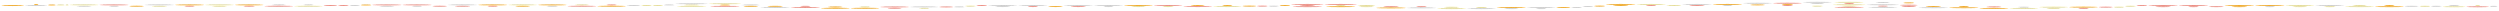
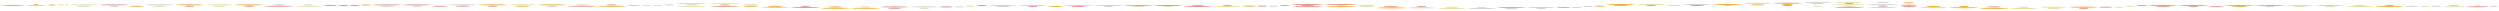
(355, 6) -> (355, 6)
